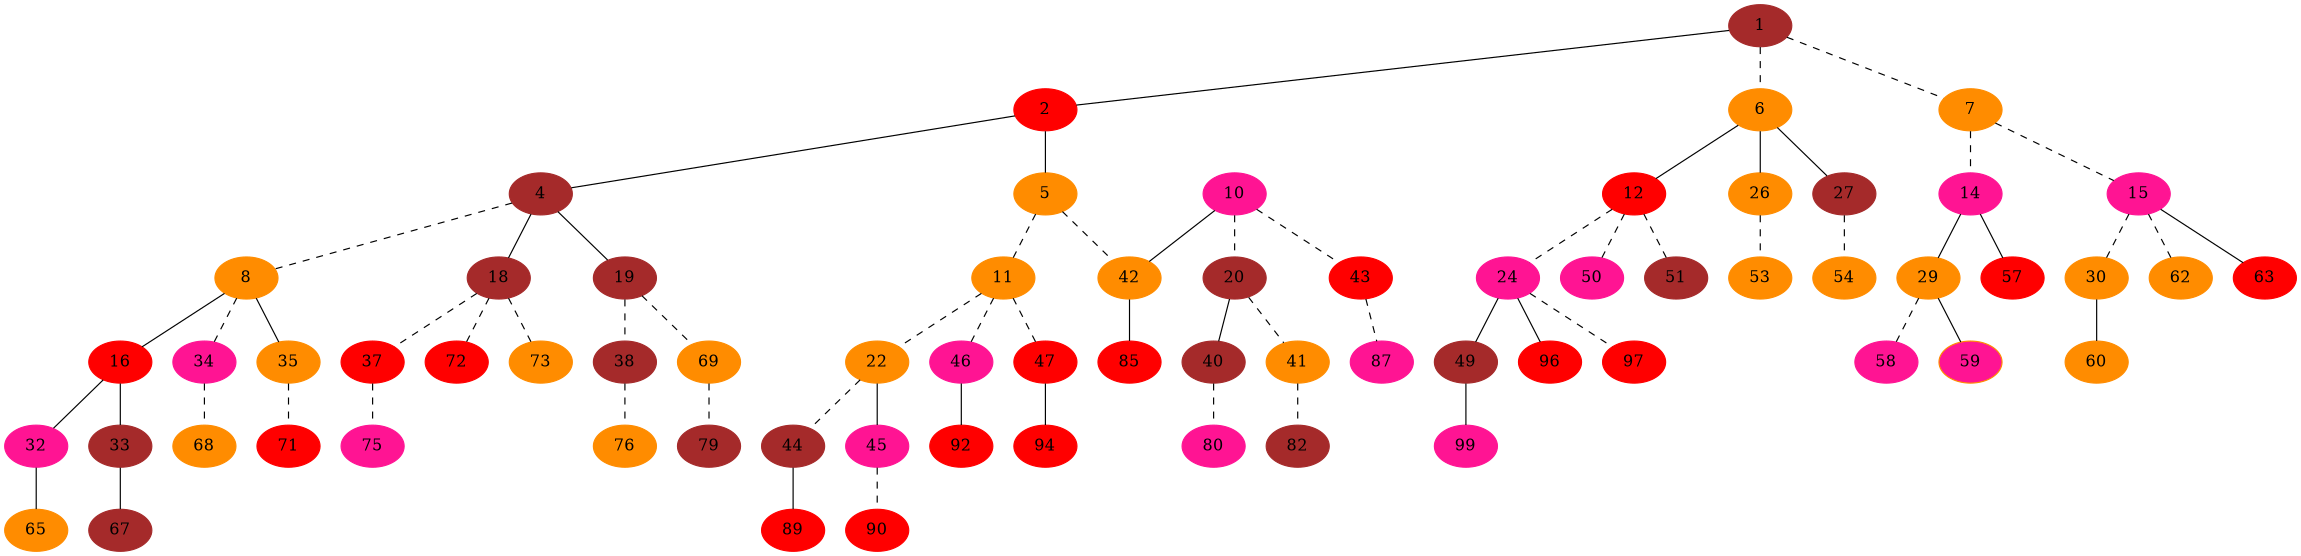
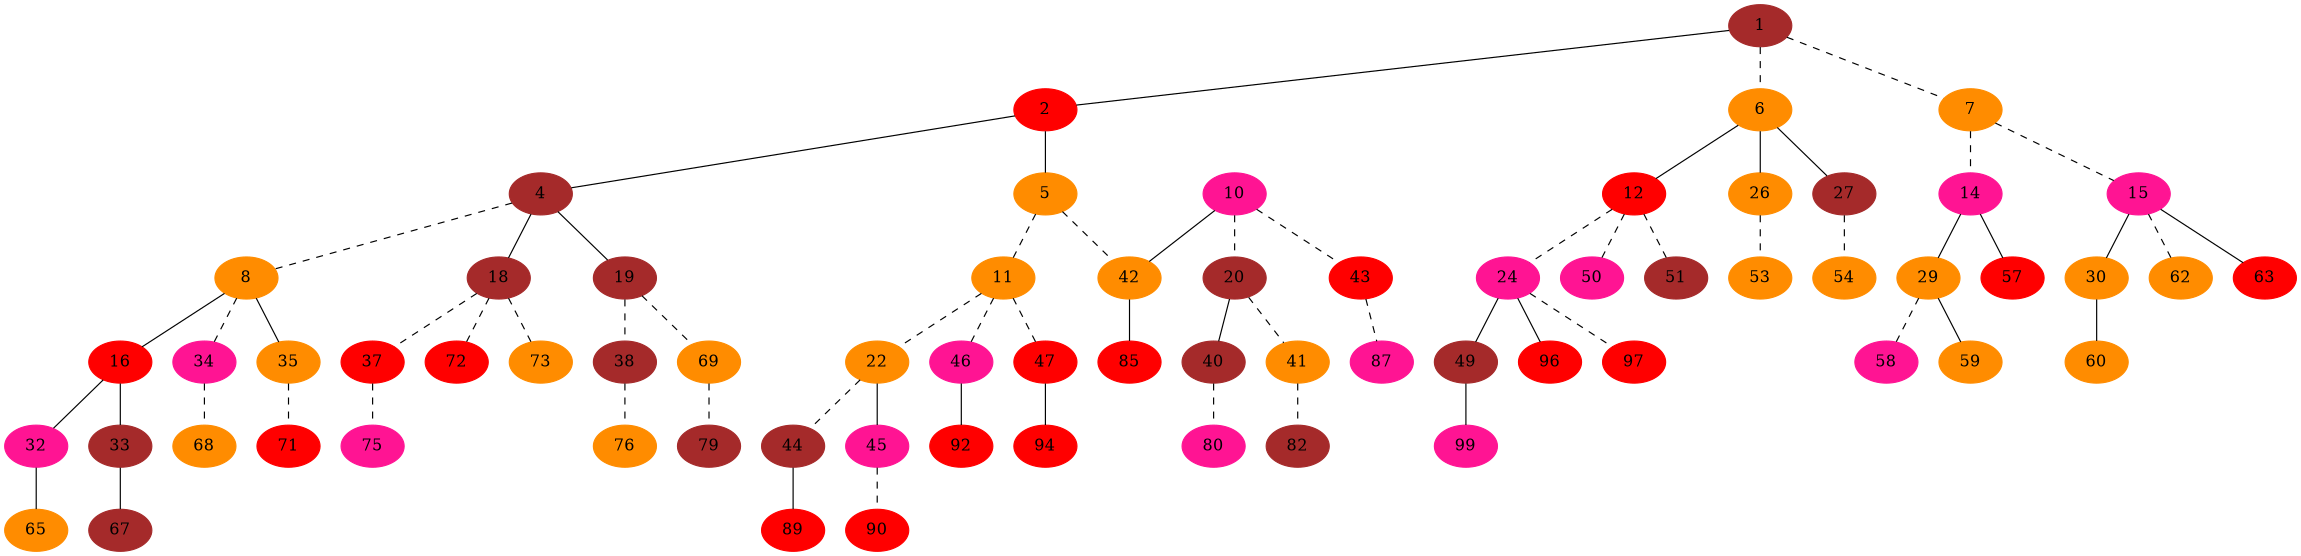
(2118, 236) -> (2118, 236)
(1971, 362) -> (1971, 362)
